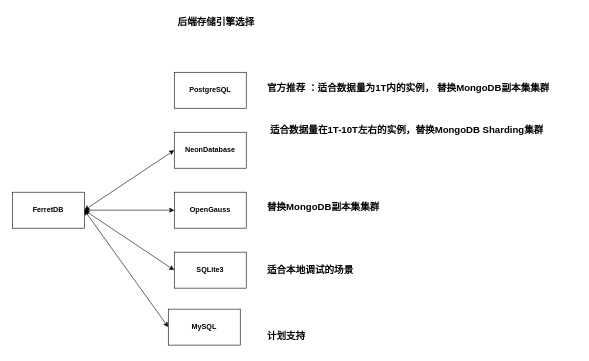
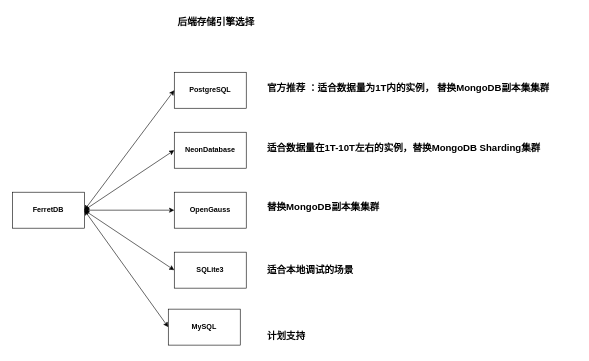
(423, 132) -> (420, 150)
none -> (129, 150)
